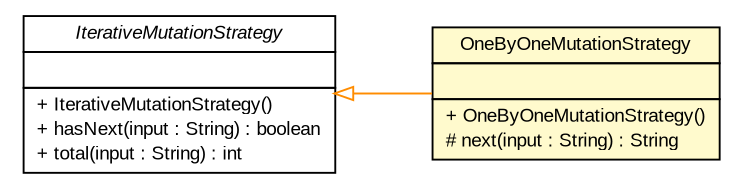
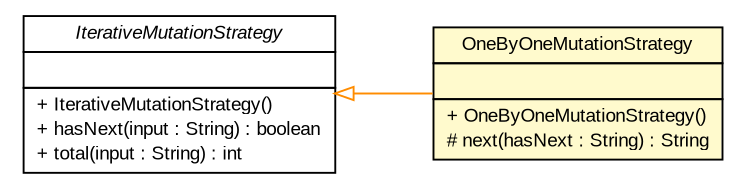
(563, 141) -> (578, 141)
